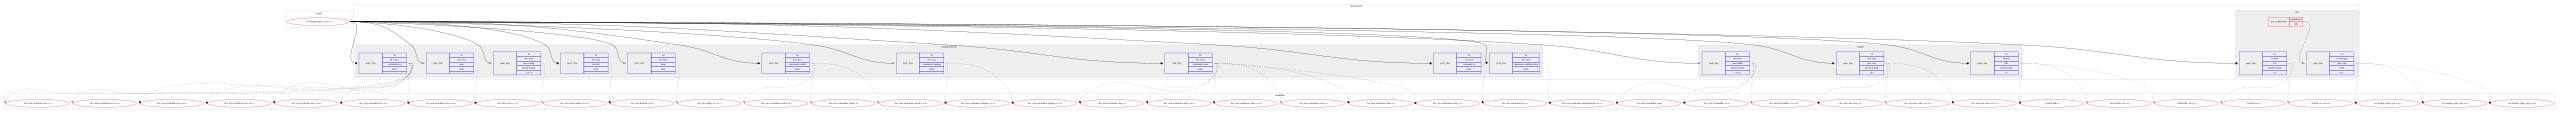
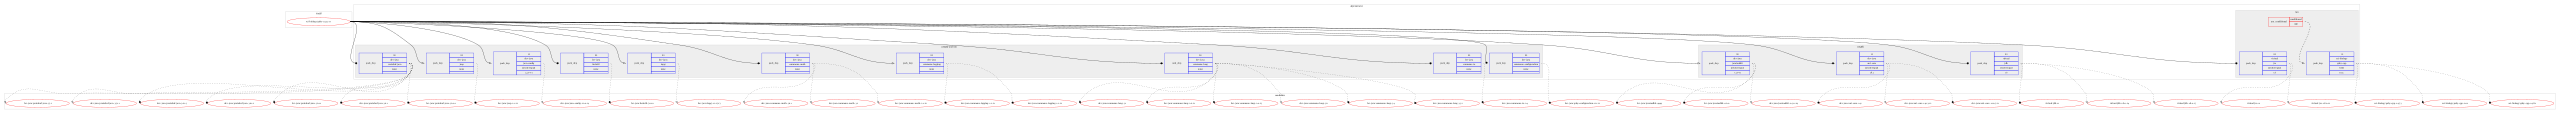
(1582, 103) -> (1582, 103)
